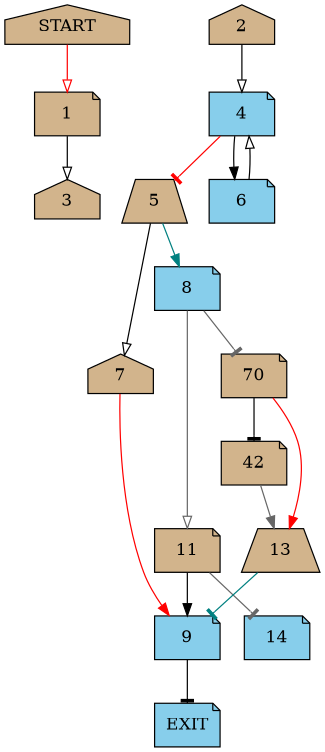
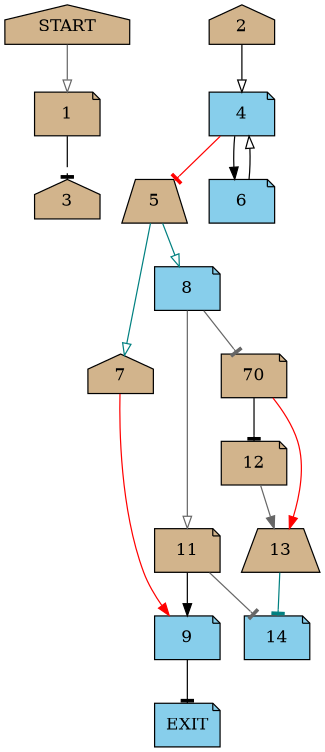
(67, 62) -> (67, 62)
(67, 152) -> (67, 152)
(169, 239) -> (169, 239)
(139, 283) -> (139, 283)
(254, 463) -> (254, 463)
(239, 589) -> (279, 591)
